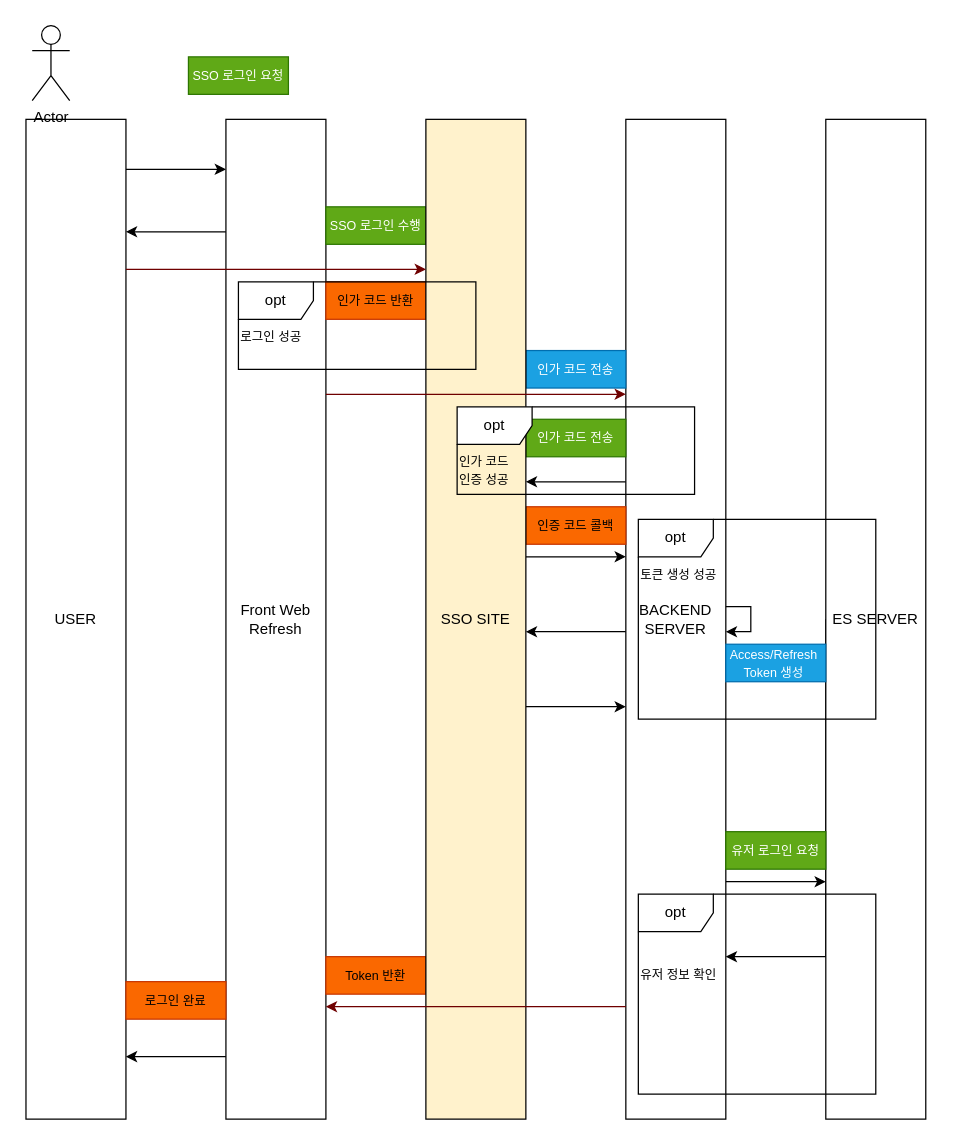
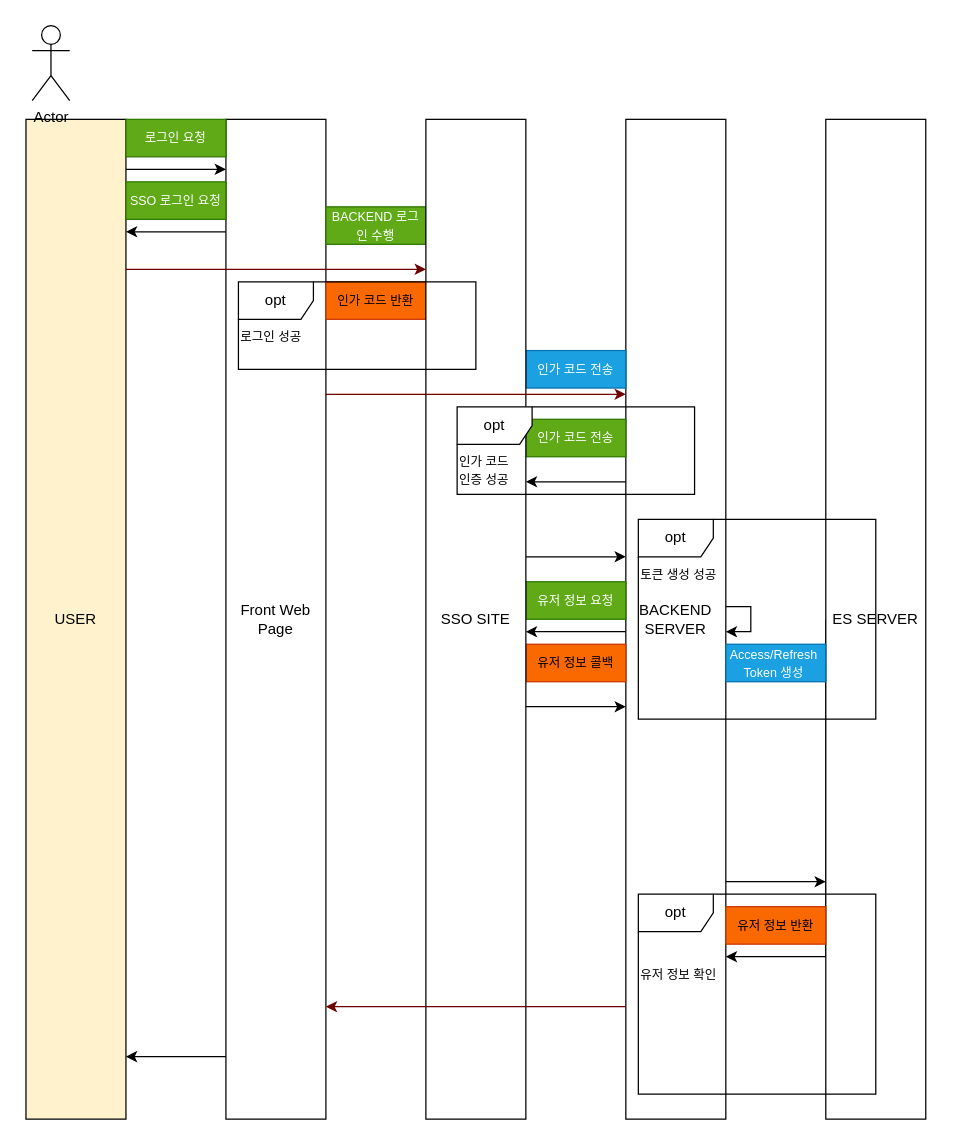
(238, 76) -> (176, 201)
none -> (176, 138)
(376, 226) -> (376, 226)
(576, 526) -> none
none -> (576, 601)
(76, 619) -> (76, 619)
(276, 619) -> (276, 619)
(476, 619) -> (476, 619)
none -> (576, 663)
(776, 851) -> none
none -> (776, 926)
(376, 976) -> none
(176, 1001) -> none
